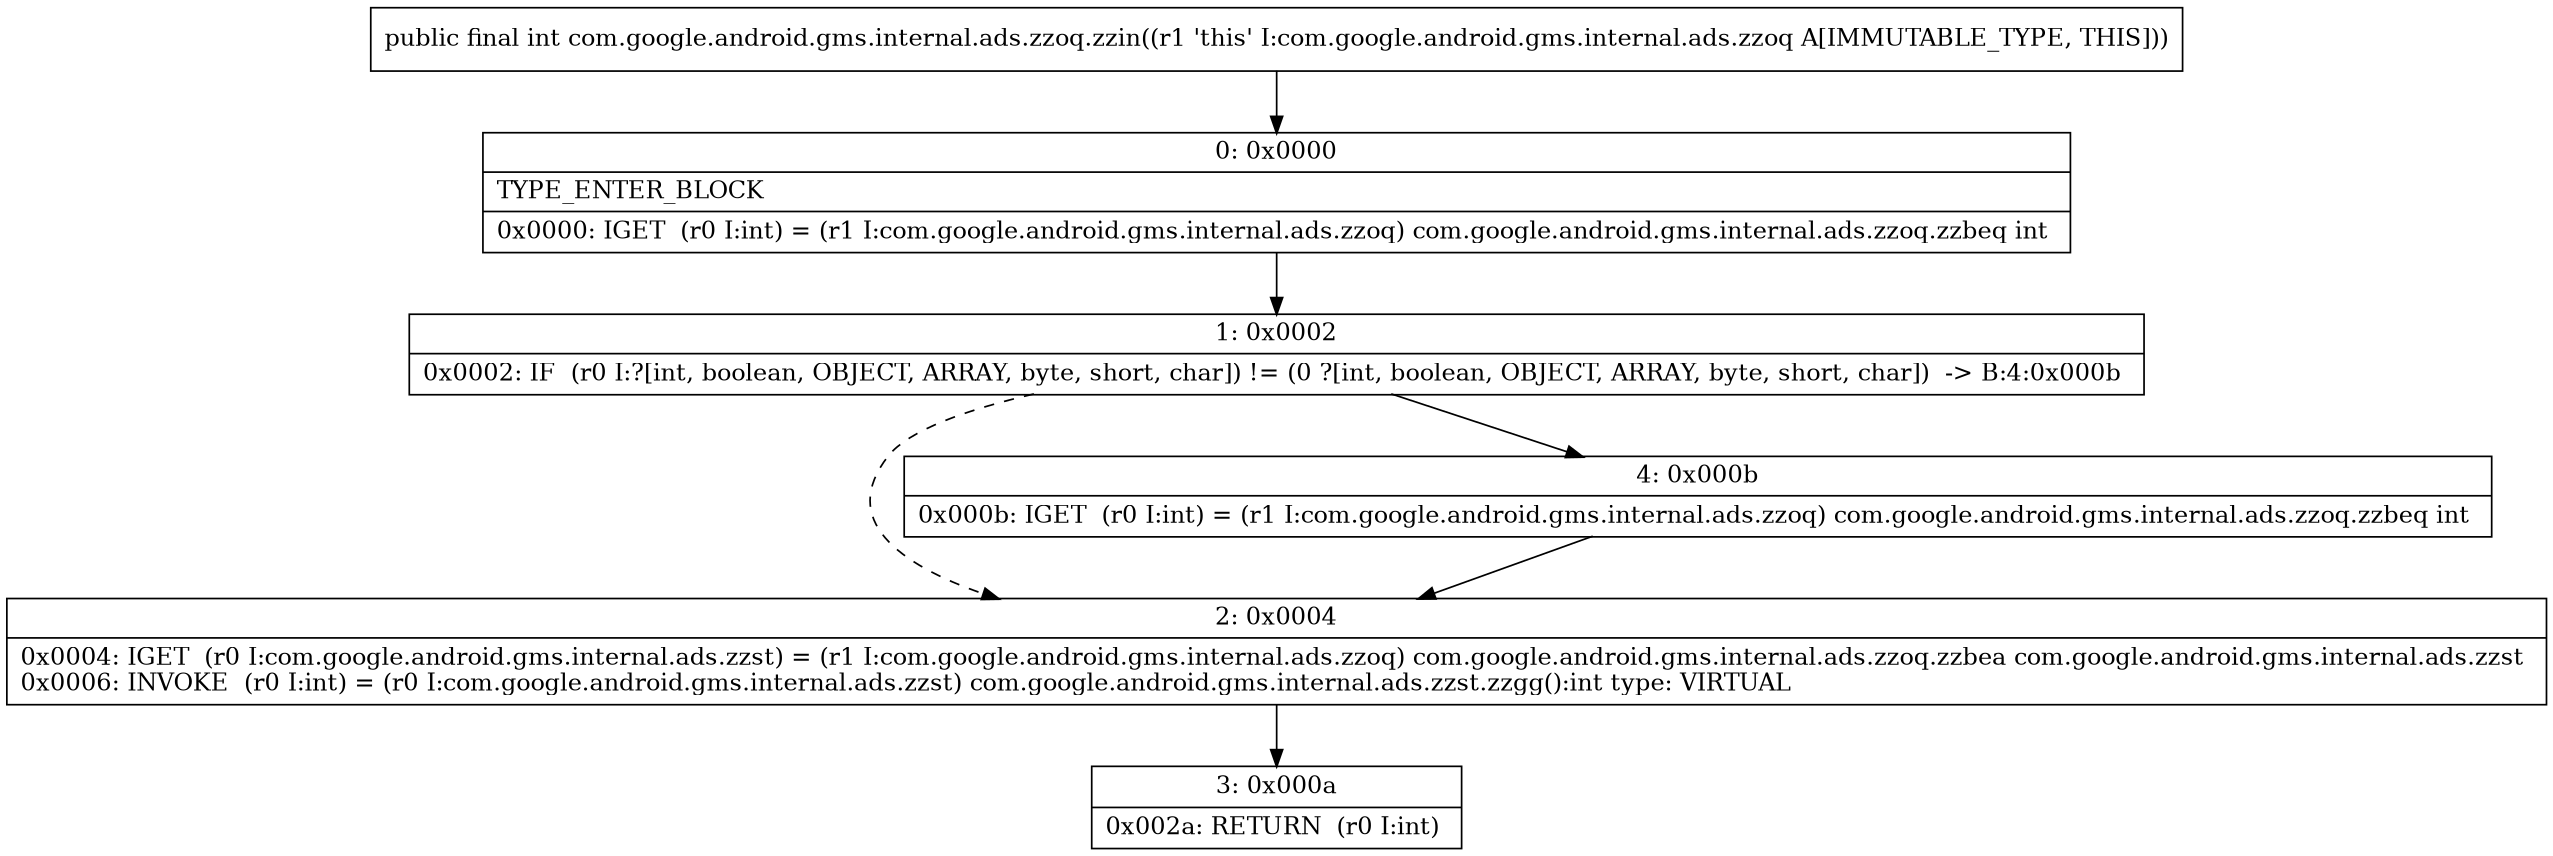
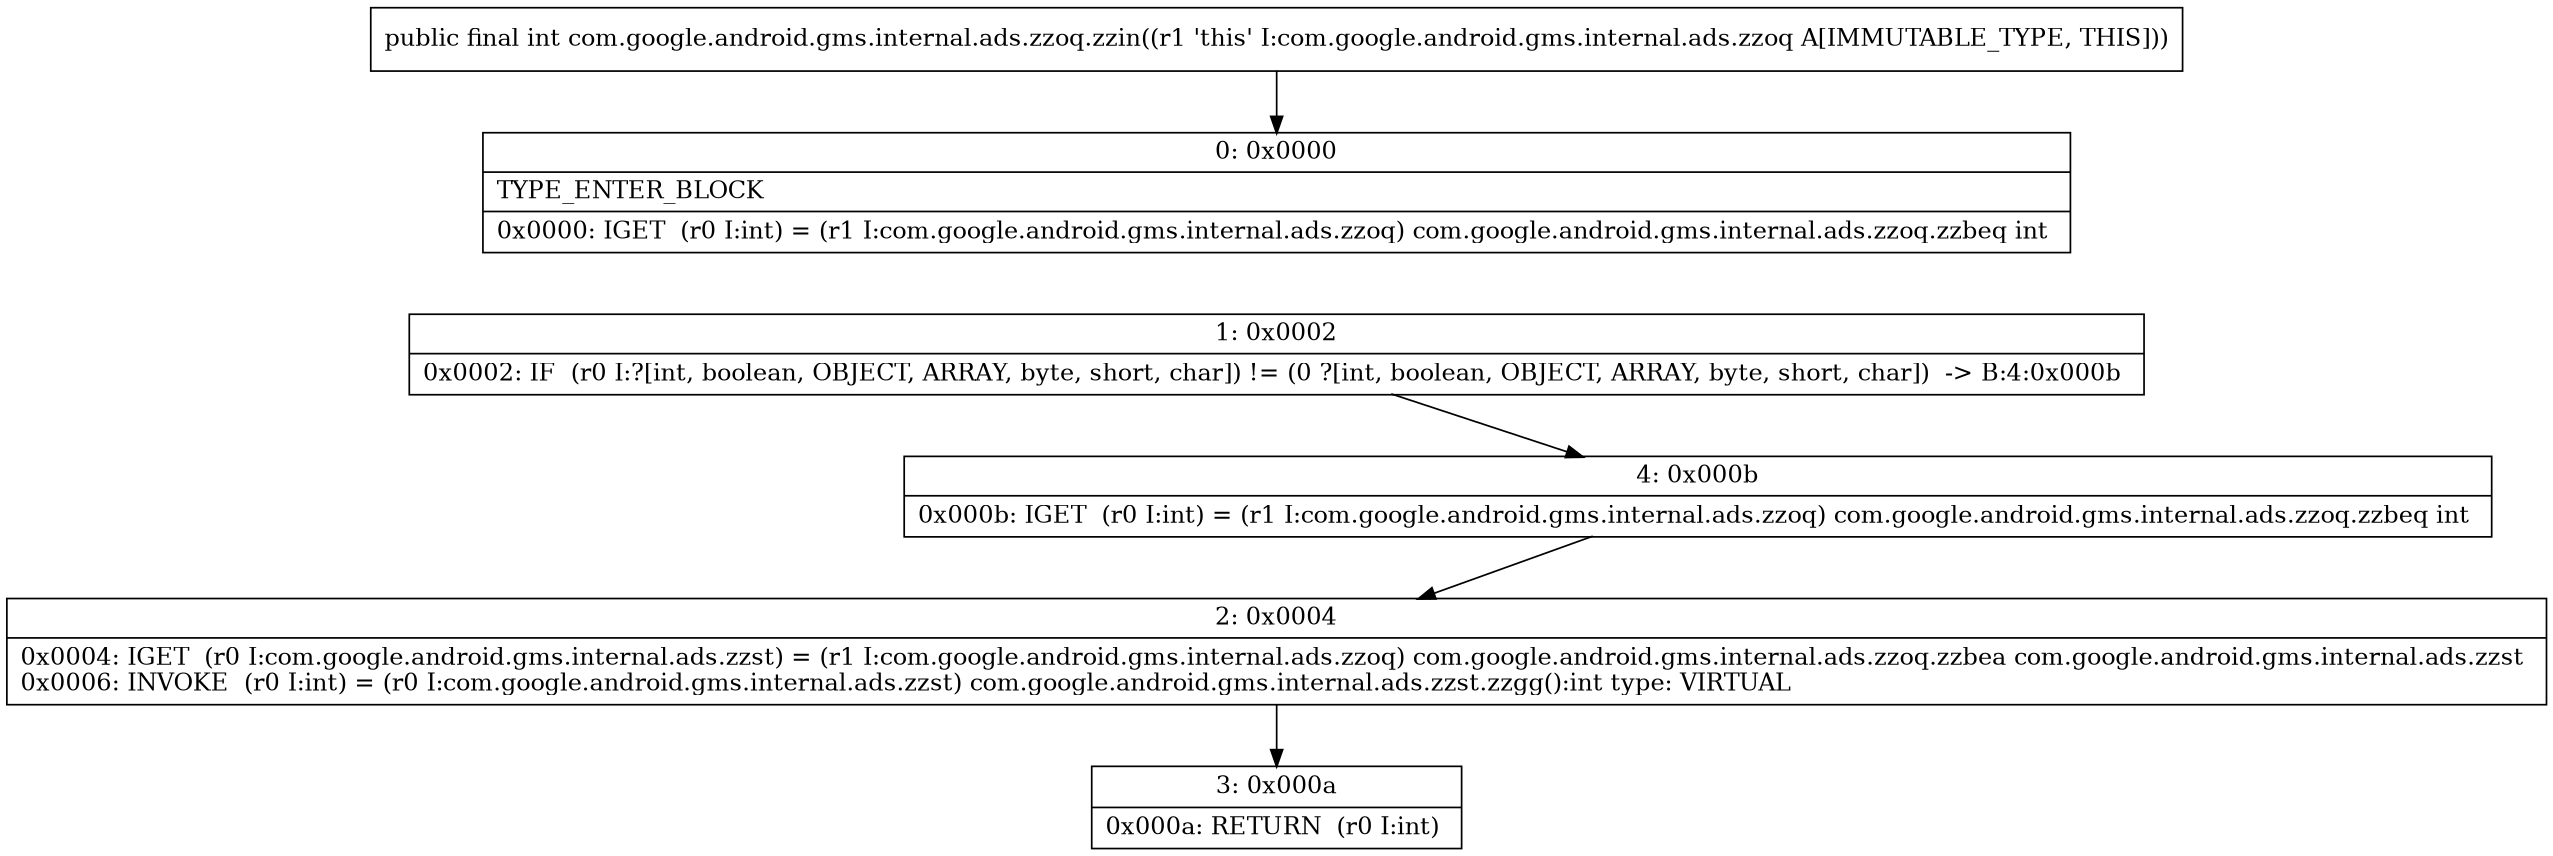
(1277, 275) -> none
(877, 475) -> none
(1277, 827) -> (1277, 827)
